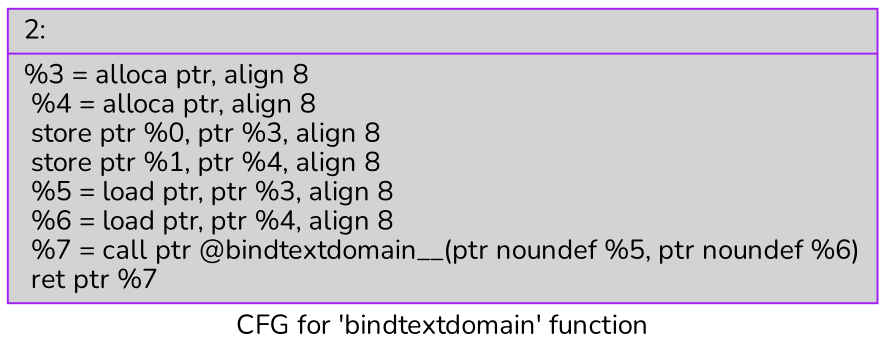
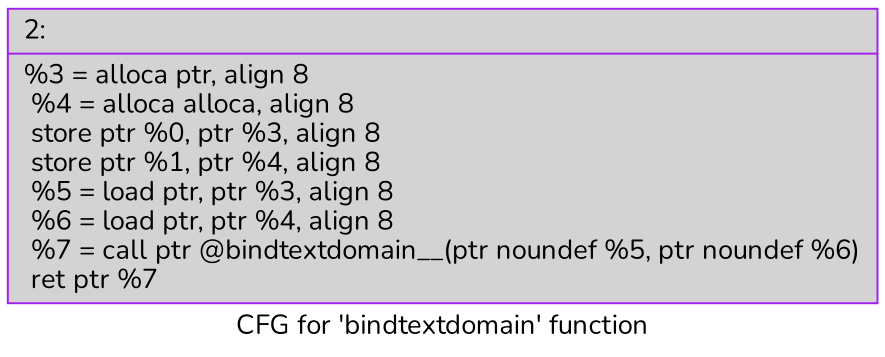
(171, 104) -> (189, 104)
